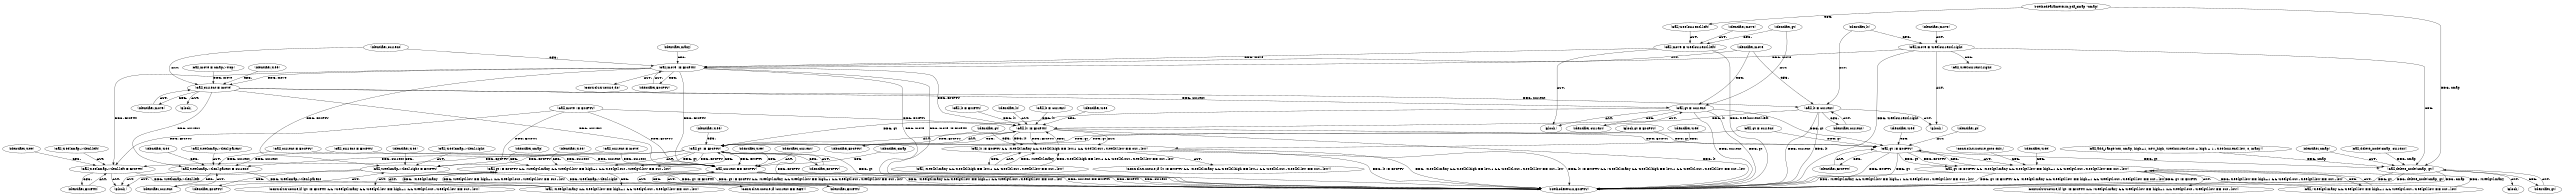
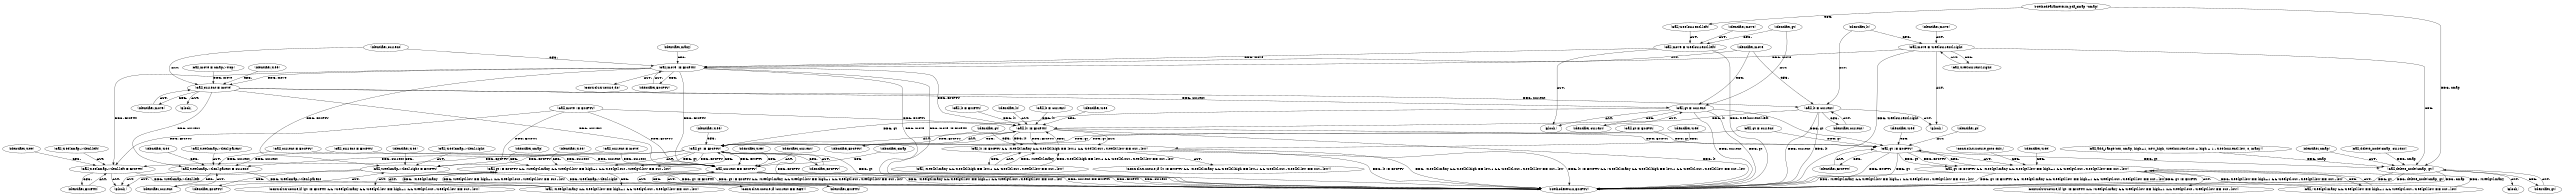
none -> (1951, 59)
(1639, 129) -> (1639, 129)
